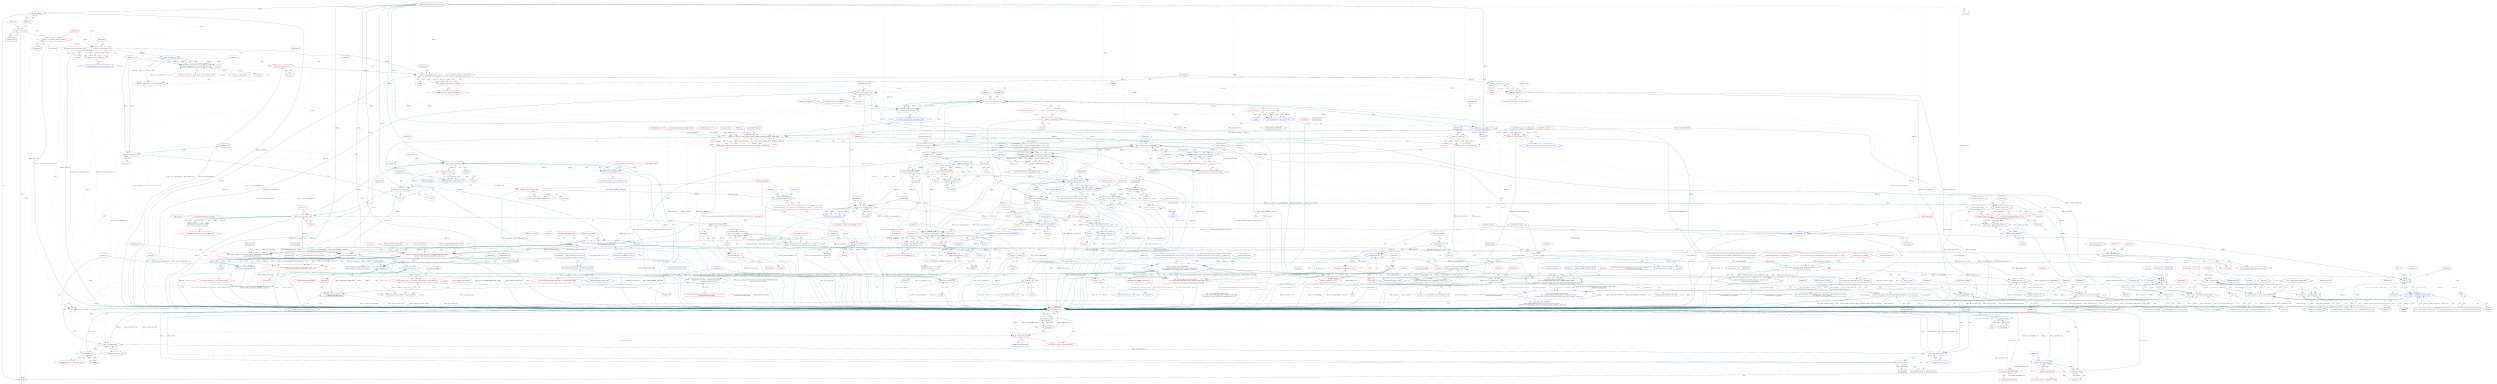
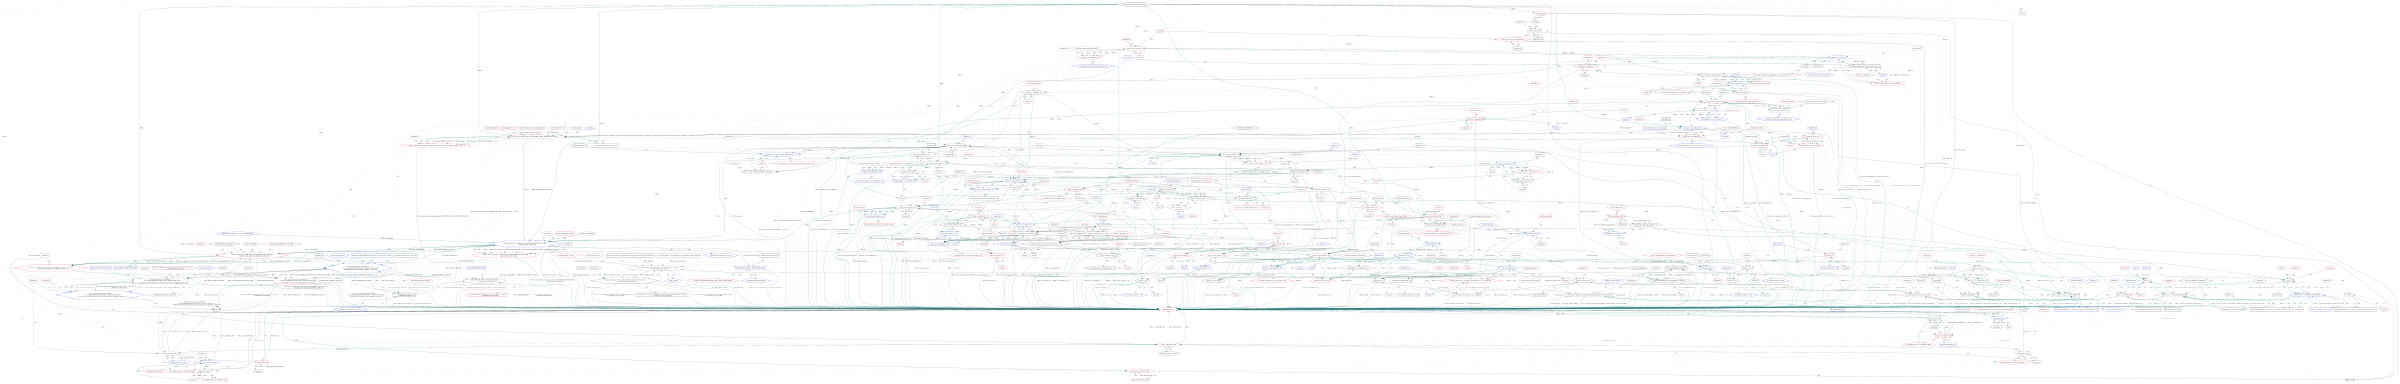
(532, 234) -> none
(2368, 299) -> (2021, 289)
